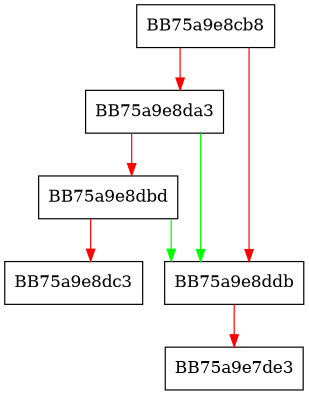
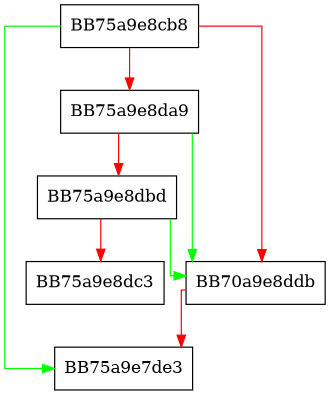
(155, 112) -> (130, 112)
none -> (5, 188)
(234, 283) -> (256, 283)
